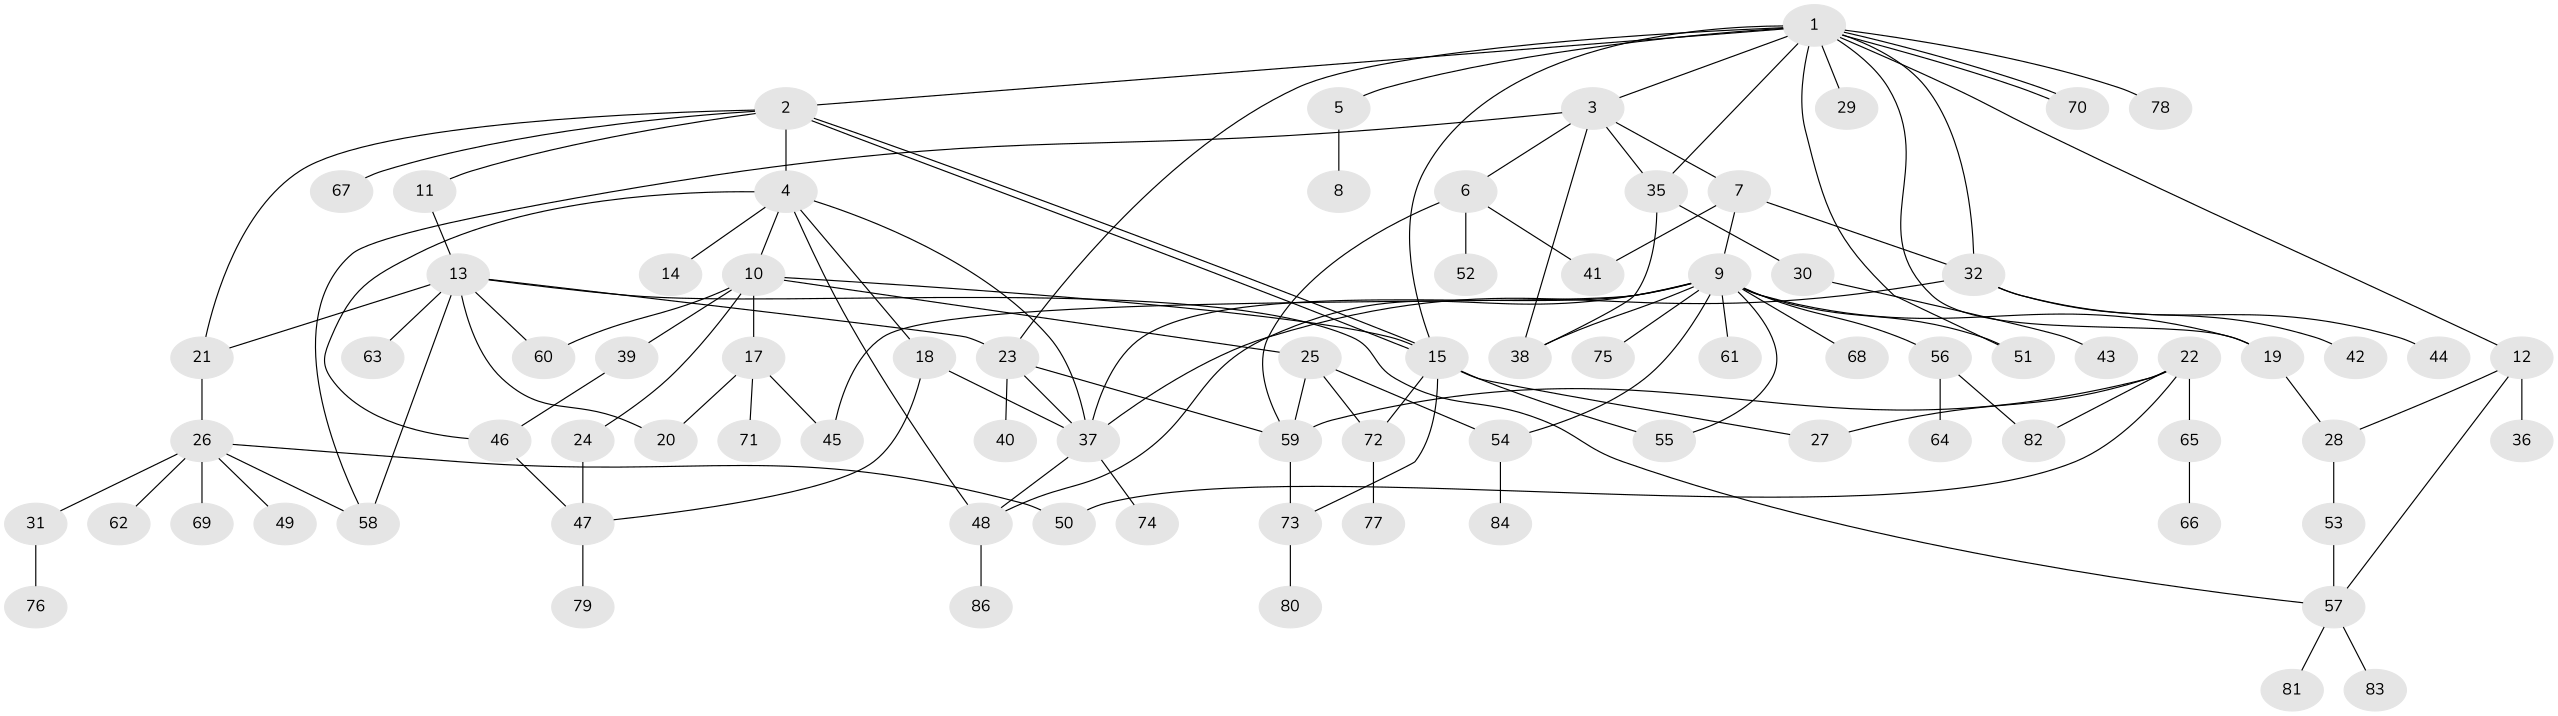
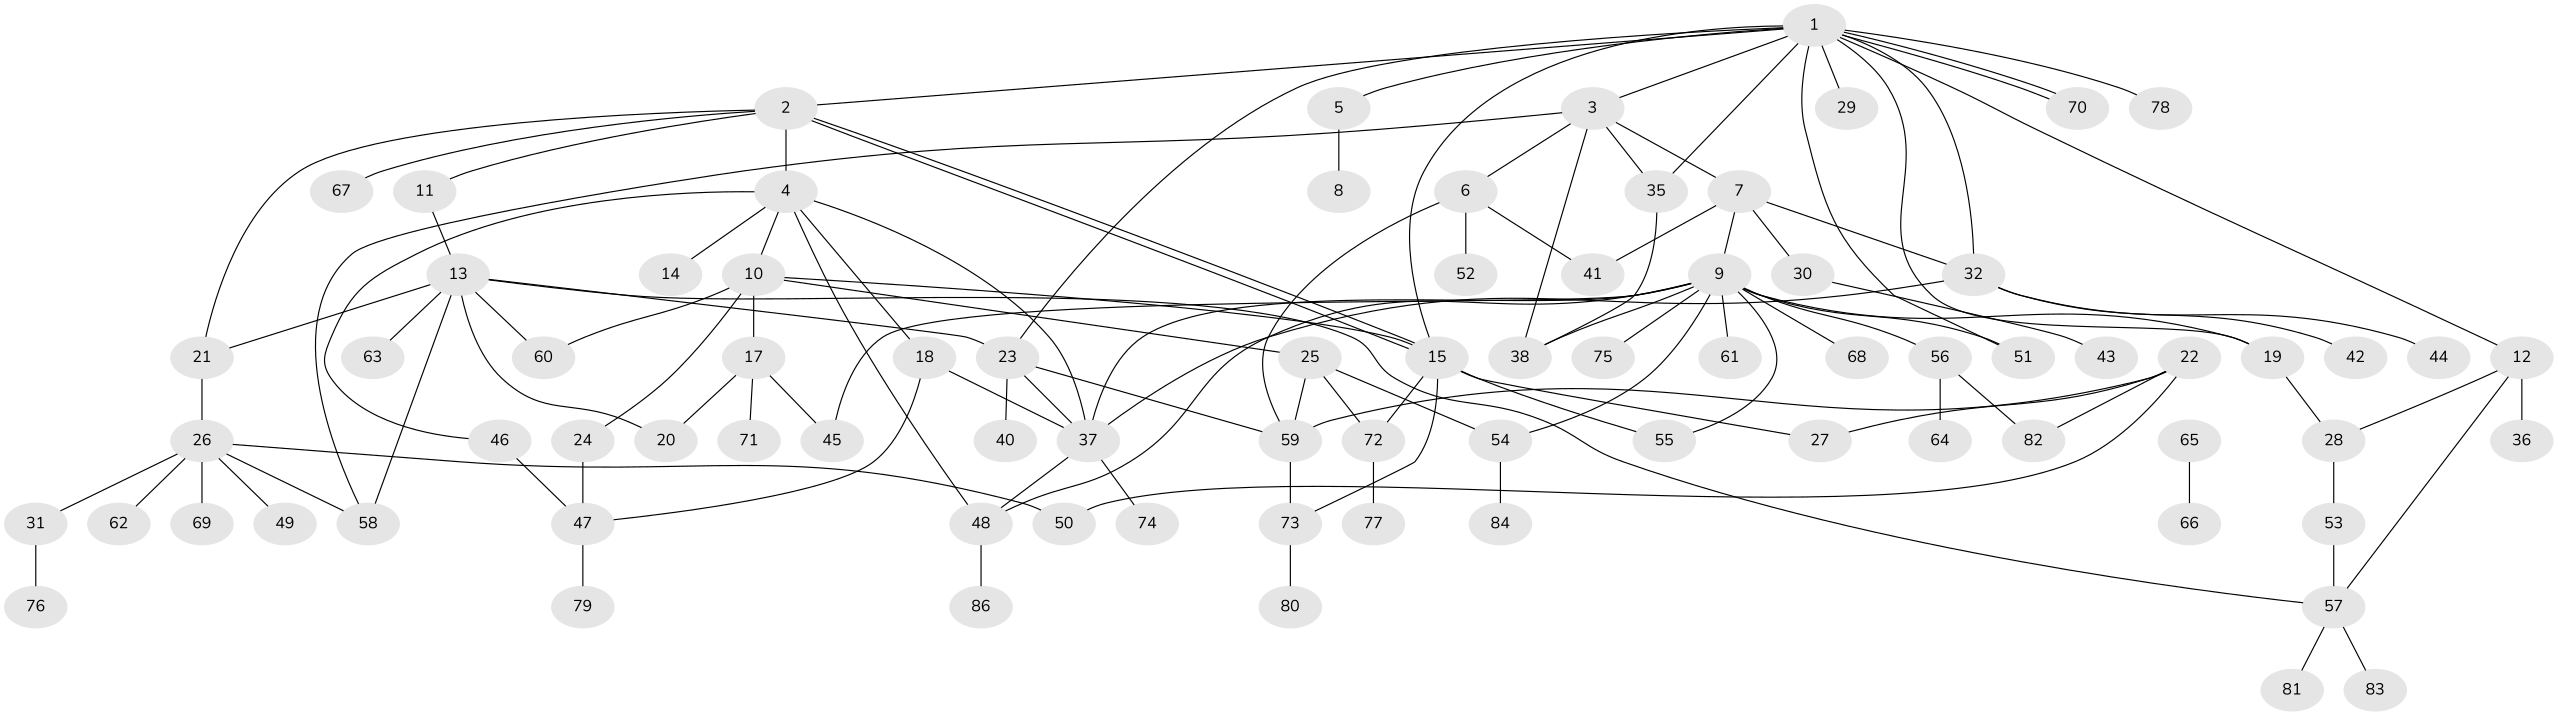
(1722, 229) -> (1771, 233)
(627, 358) -> none
(2189, 399) -> none
